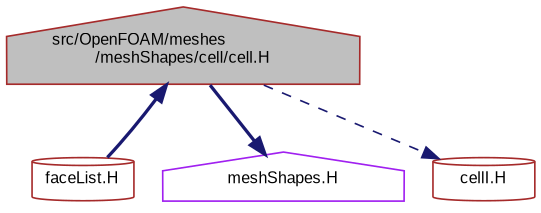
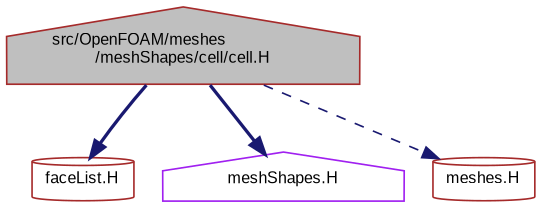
(133, 129) -> (123, 114)
(484, 179) -> (484, 179)
